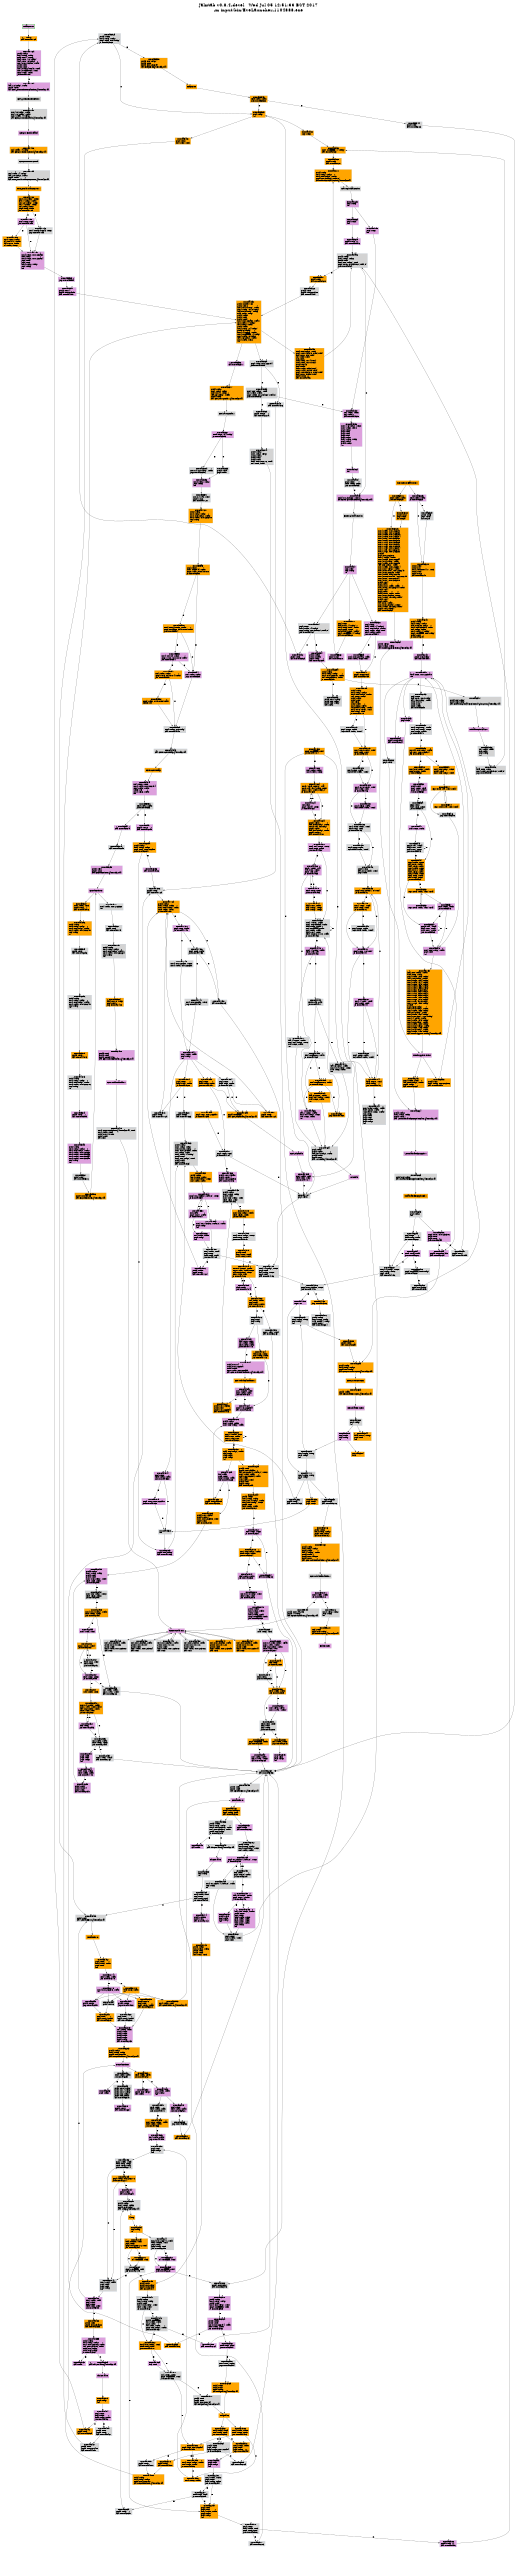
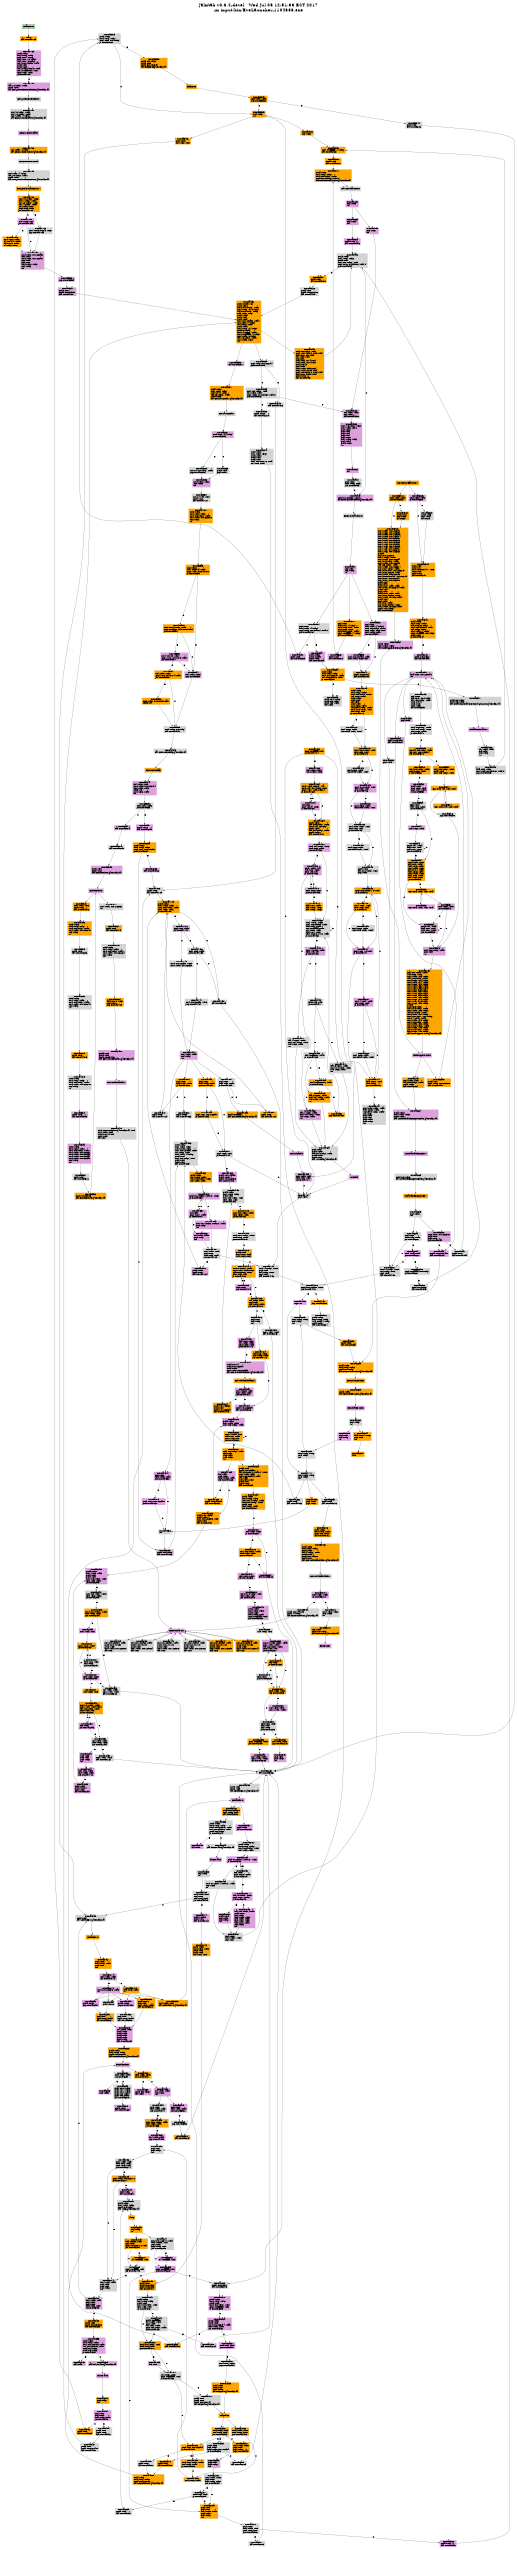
(114, 928) -> (114, 928)
(226, 1096) -> (207, 1099)
(351, 1446) -> (360, 1446)
(100, 1751) -> (102, 1750)
(238, 1820) -> (243, 1812)
